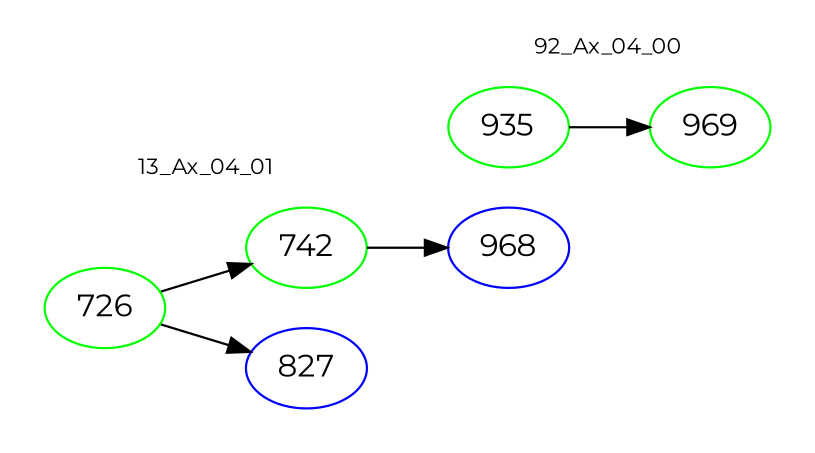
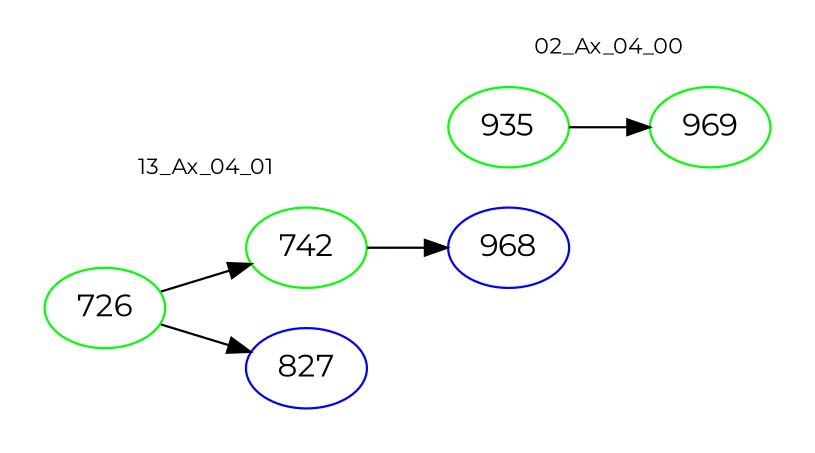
(609, 48) -> (609, 48)
